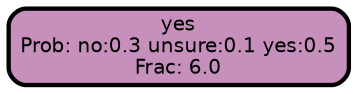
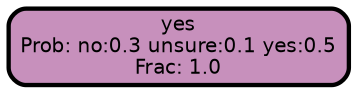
(179, 47) -> (179, 47)
